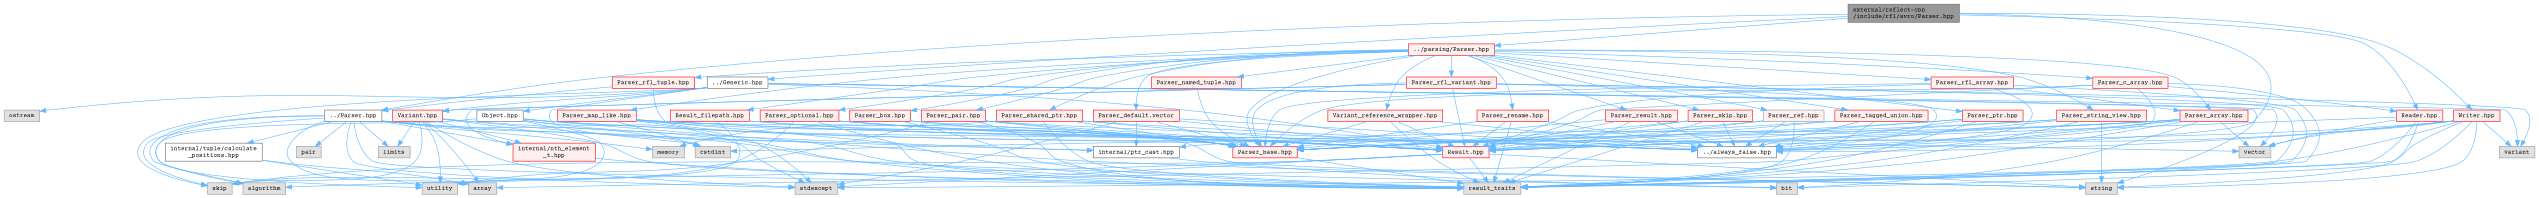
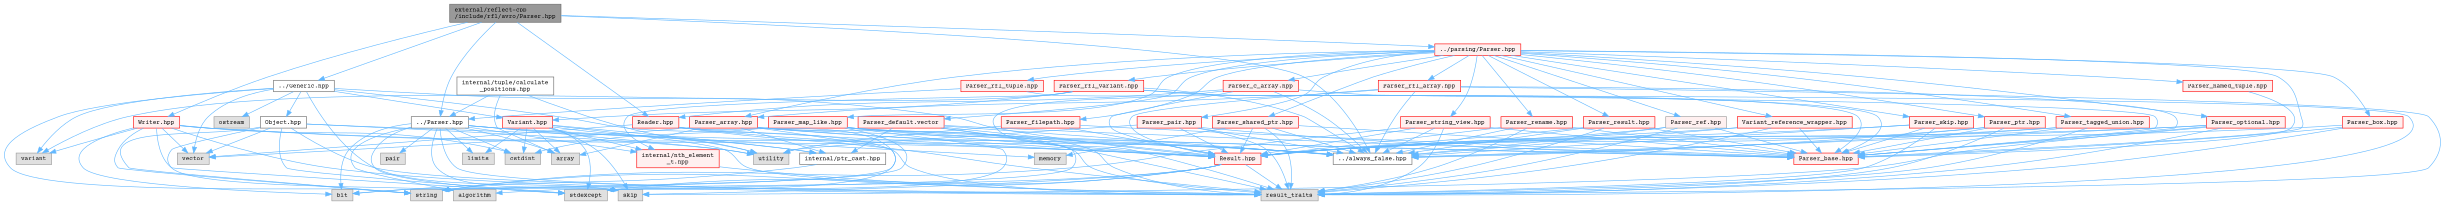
(1458, 114) -> none
(710, 116) -> (1041, 122)
(293, 132) -> (477, 102)
none -> (1003, 144)
(1337, 164) -> (1109, 156)
